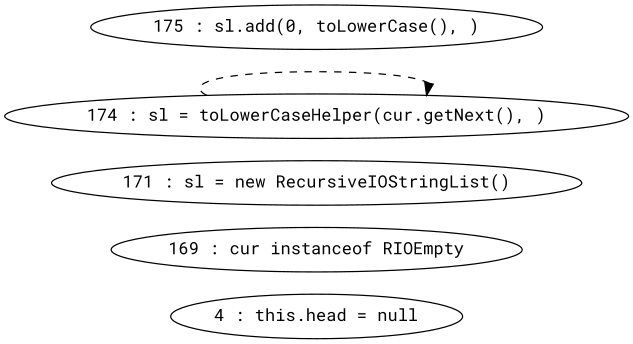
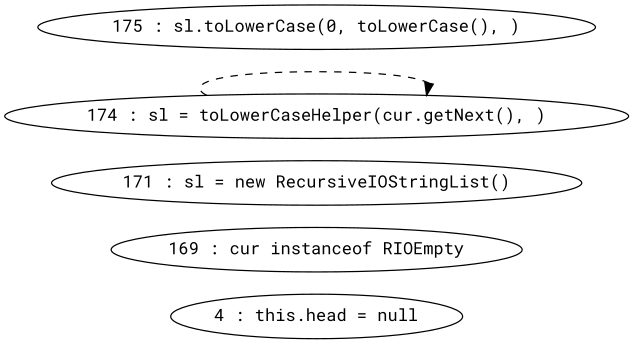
(317, 27) -> (317, 27)
